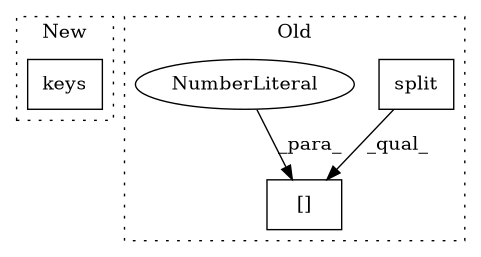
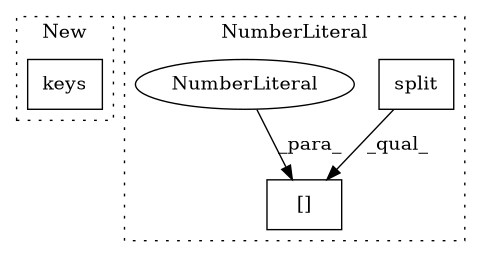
(295, 33) -> (295, 33)
